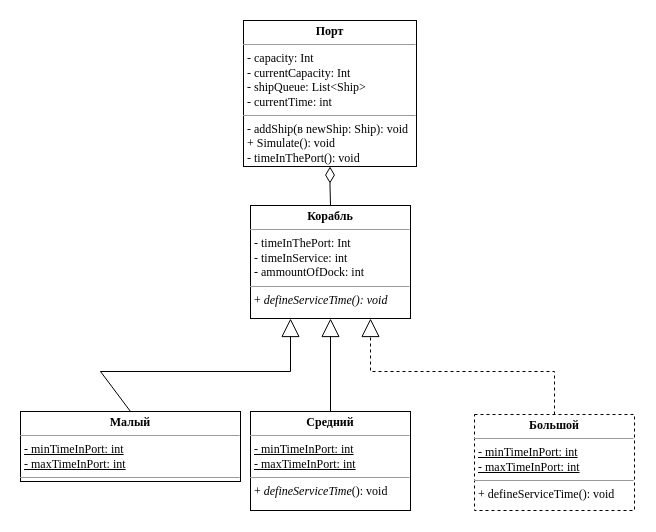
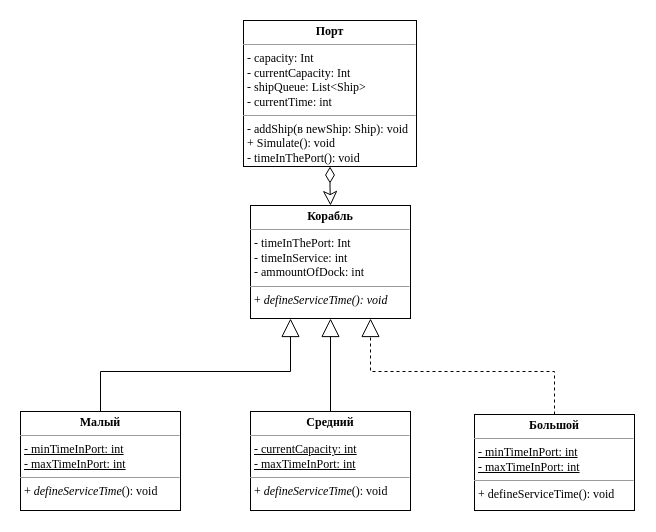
(330, 197) -> (330, 192)
(332, 440) -> (332, 440)
(131, 447) -> (101, 461)
(555, 463) -> (555, 463)
